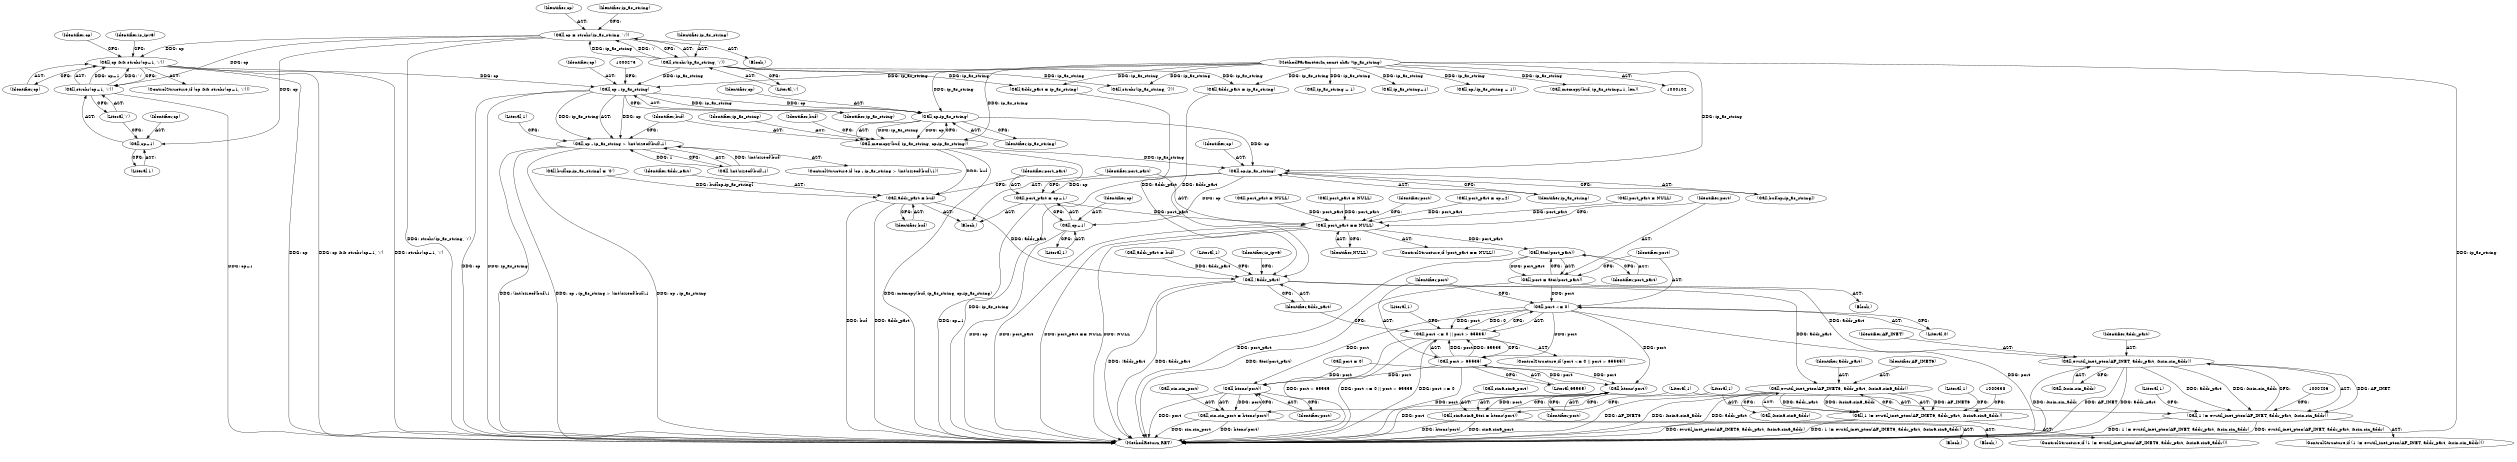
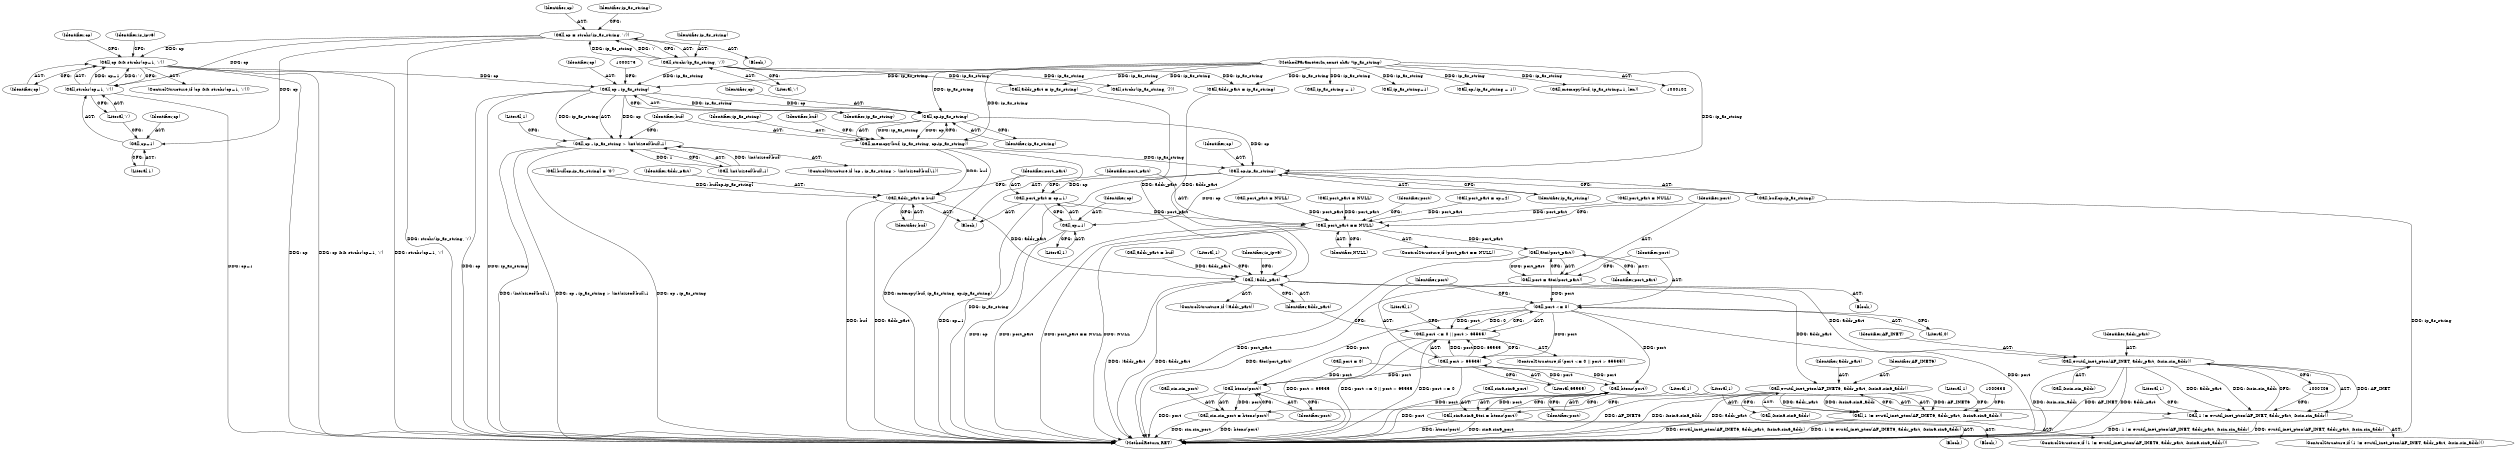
none -> (1217, 307)
(2456, 364) -> (2243, 434)
(2096, 373) -> (2268, 369)
